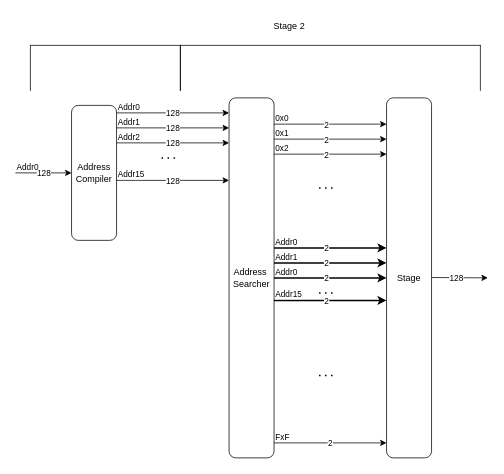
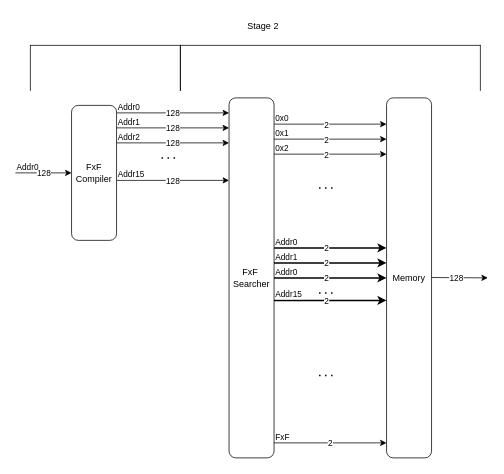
(289, 27) -> (263, 27)
(94, 173) -> (94, 173)
(252, 278) -> (252, 278)
(409, 278) -> (409, 278)
